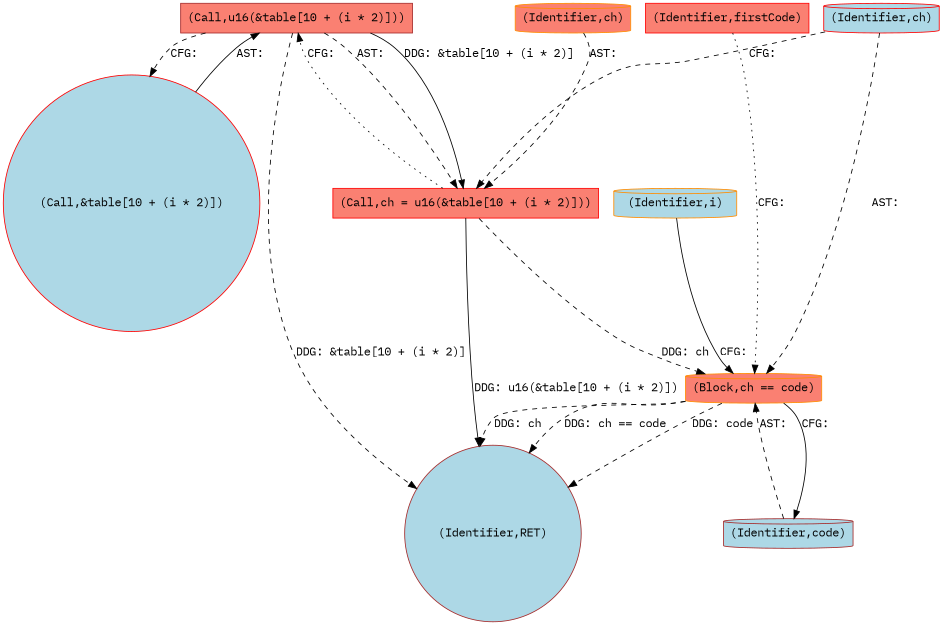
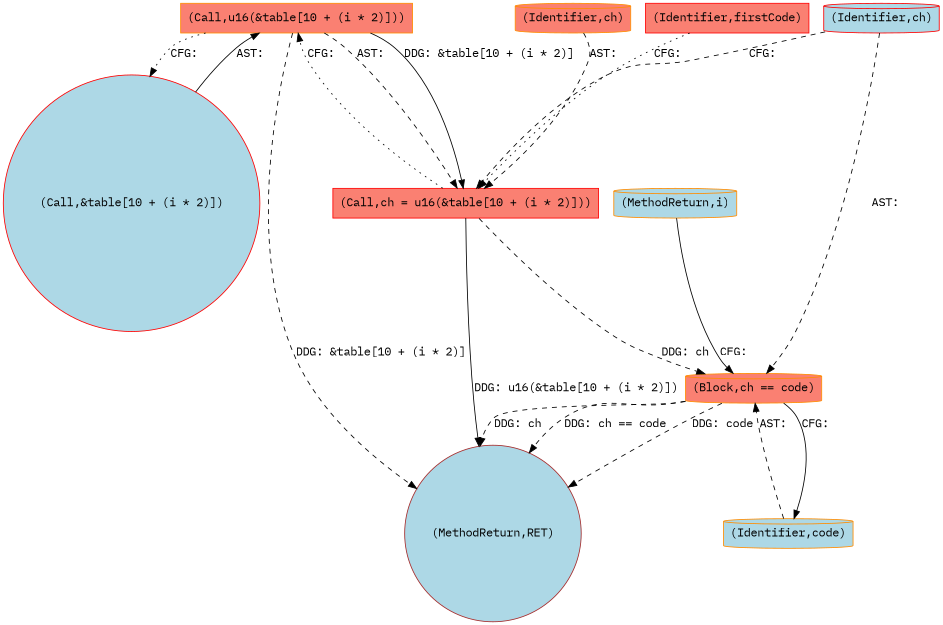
(297, 18) -> (297, 18)
(175, 44) -> (175, 44)
(757, 198) -> (632, 60)
(675, 203) -> (675, 203)
(493, 534) -> (493, 534)
(788, 534) -> (788, 534)
